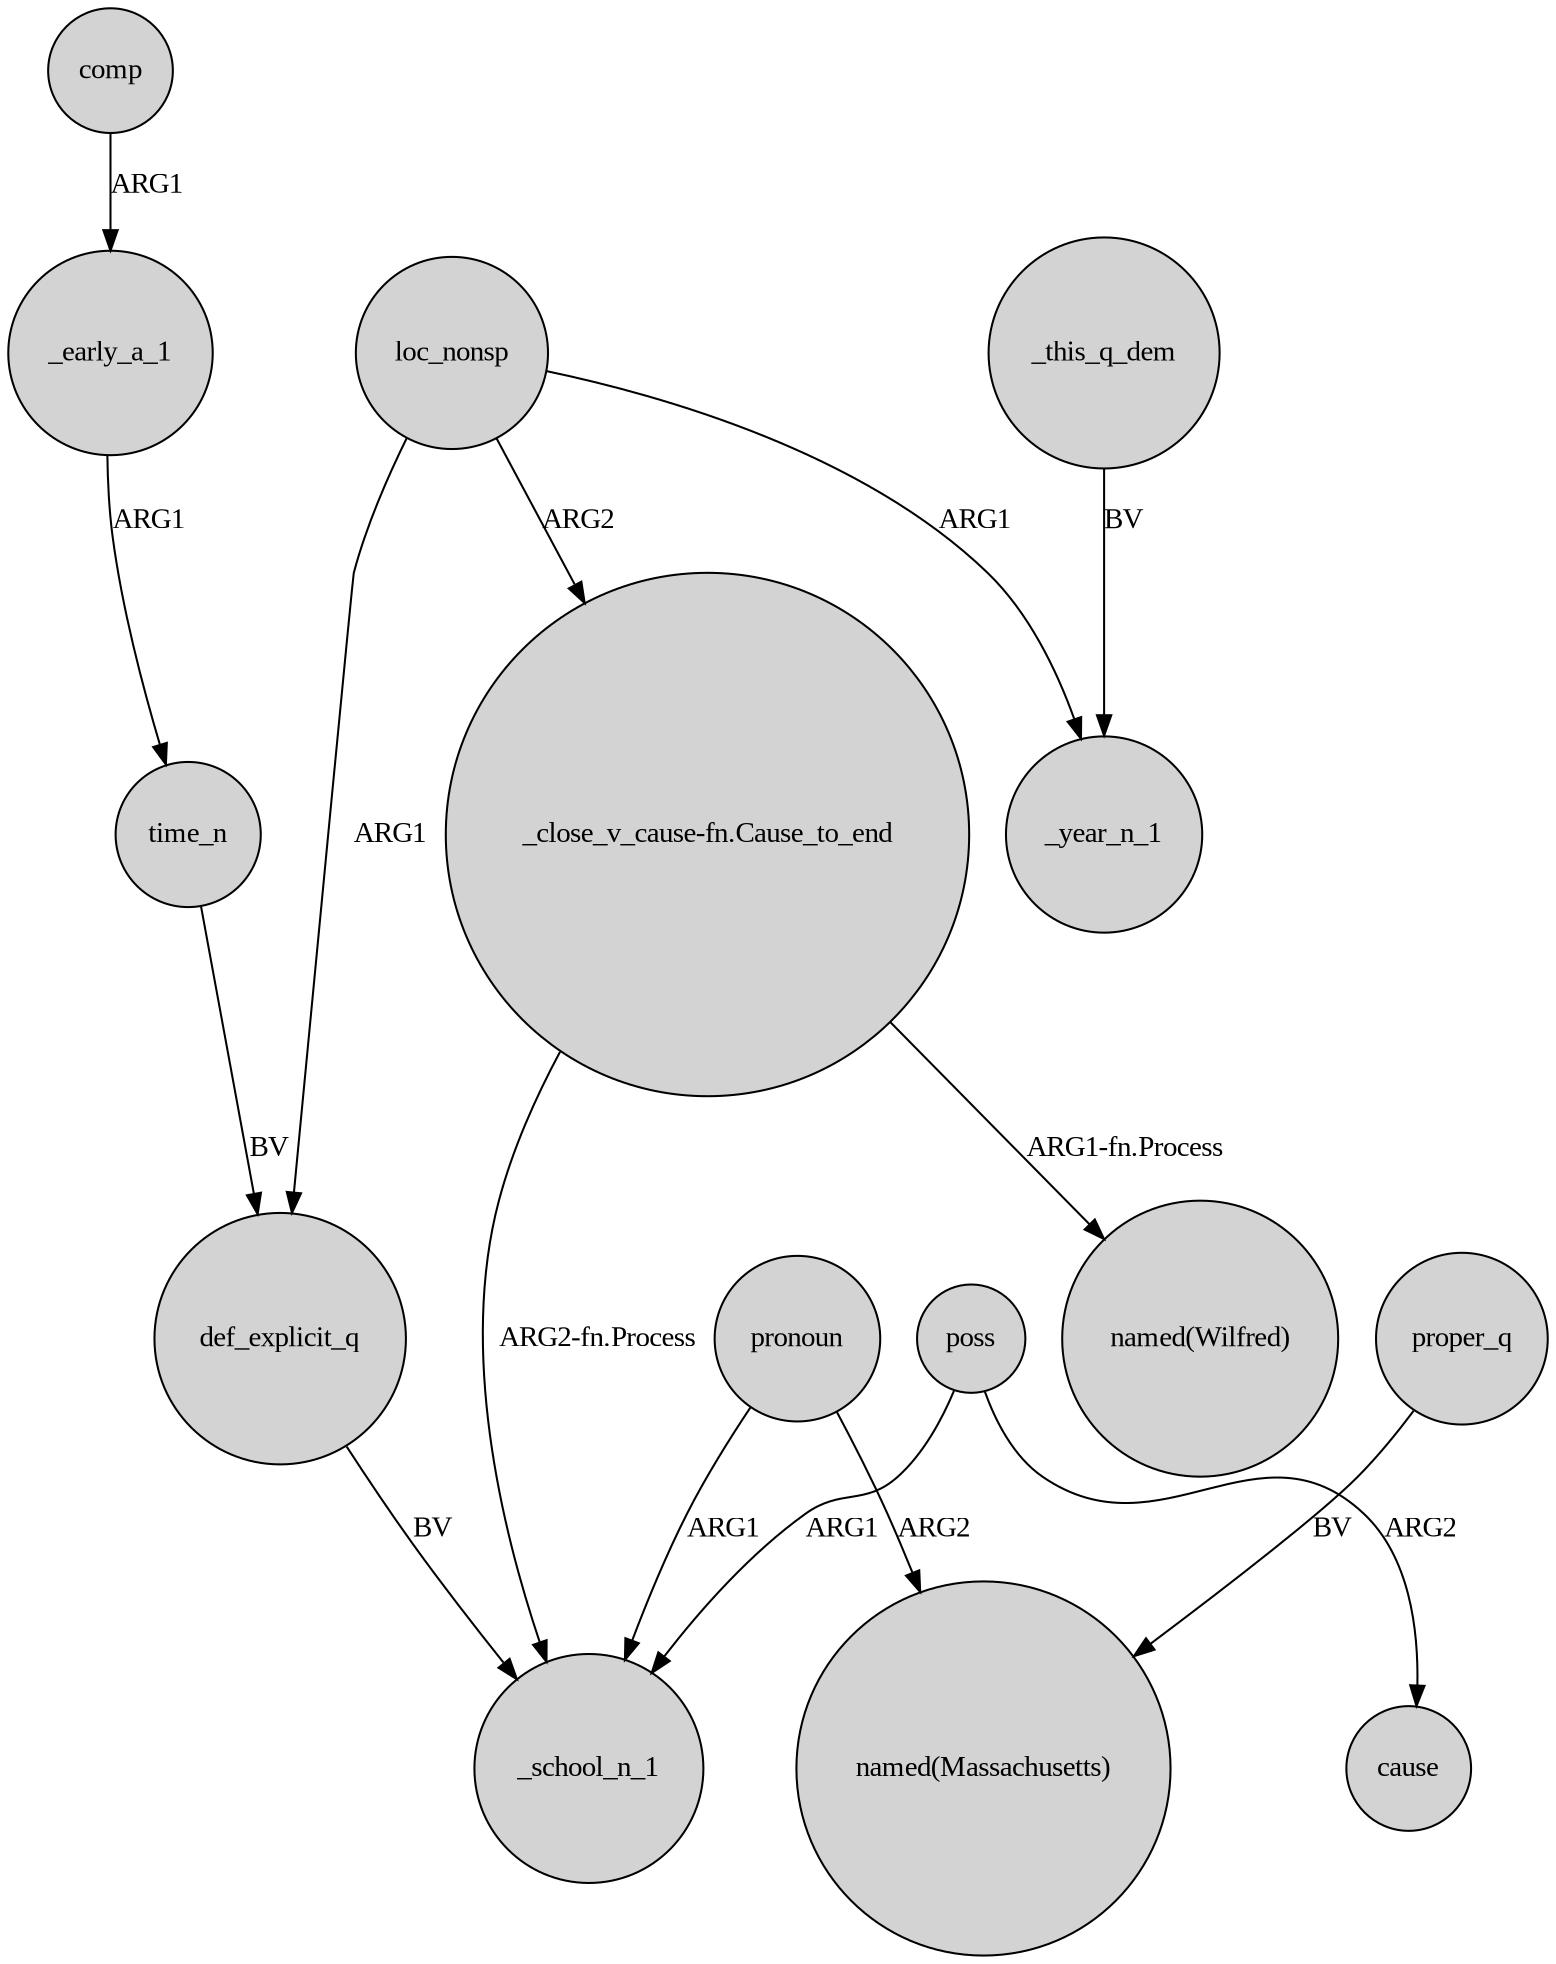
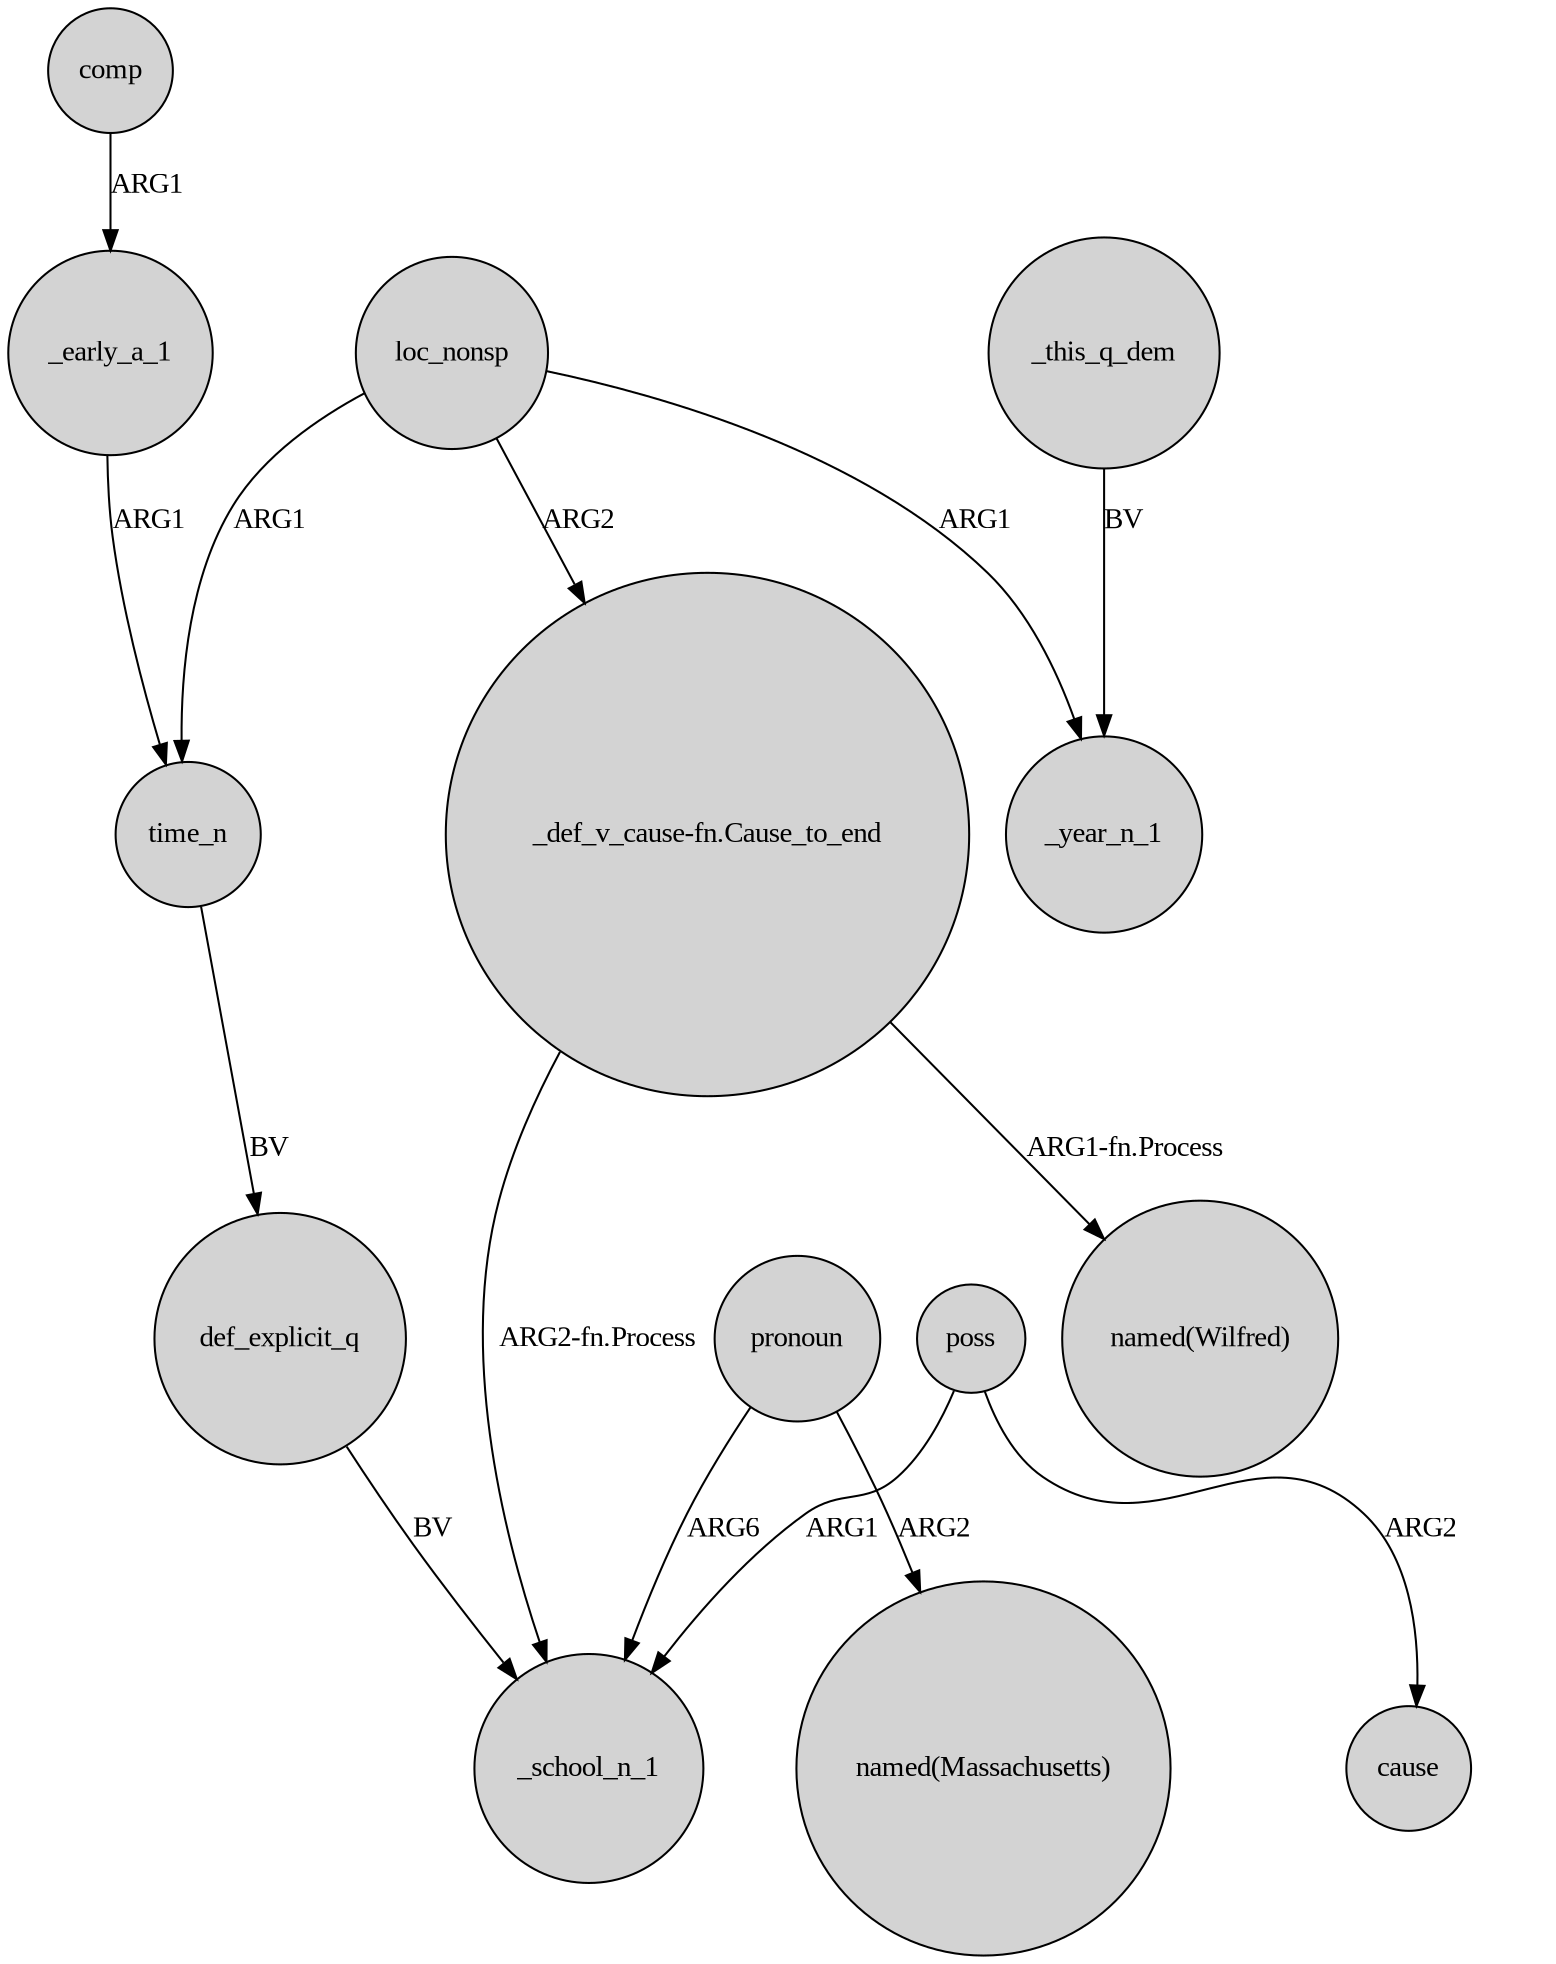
(331, 810) -> (217, 536)
(707, 835) -> (707, 835)
(1462, 1339) -> none
(724, 1529) -> (724, 1529)
